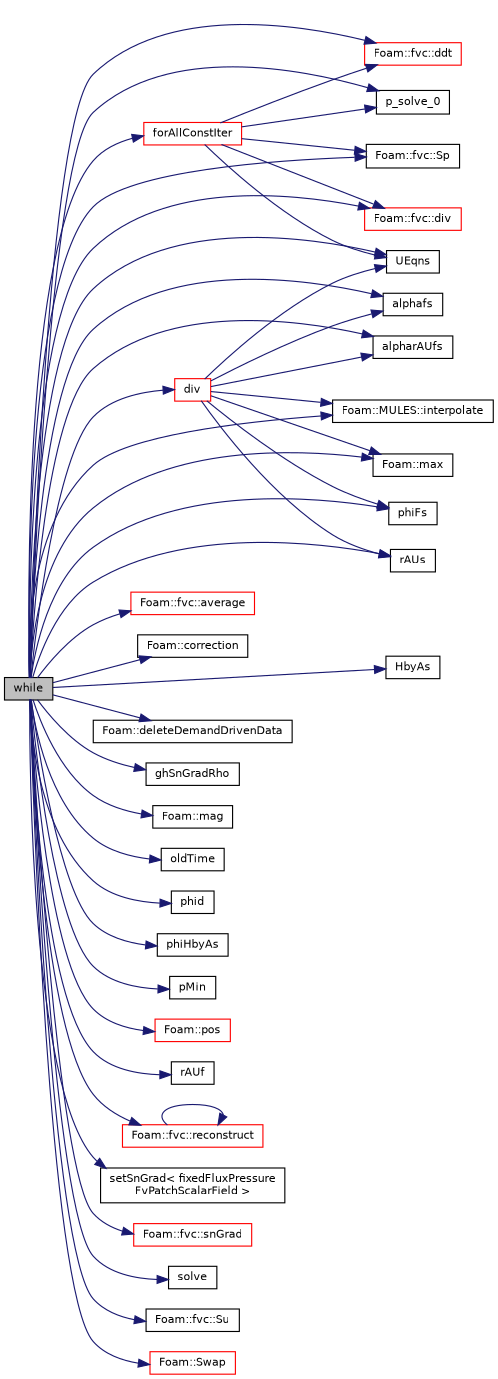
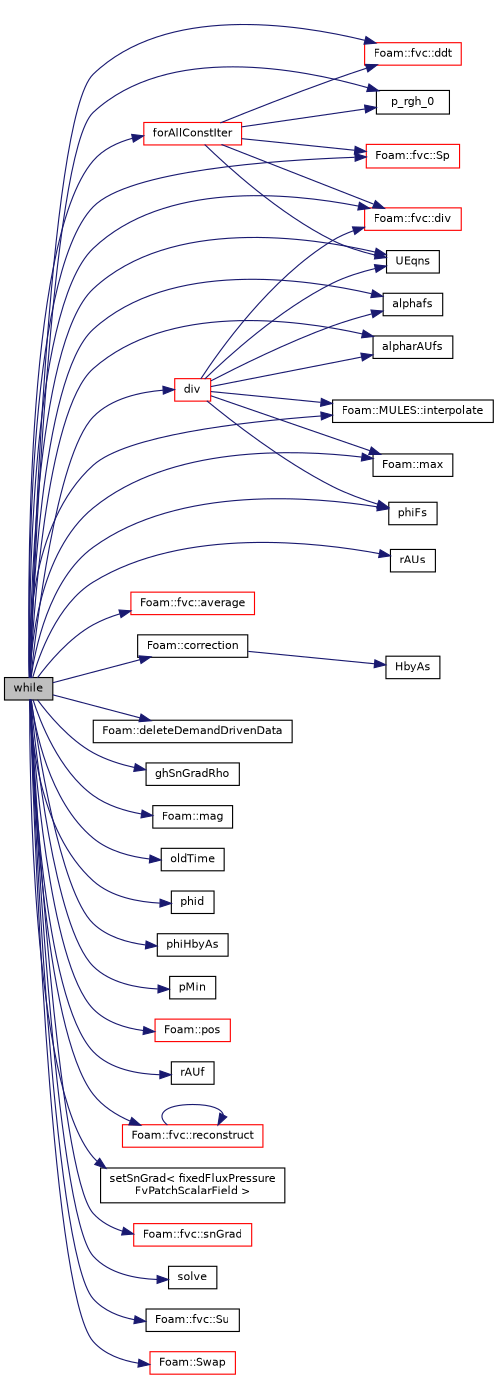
(413, 102) -> (413, 102)
(413, 156) -> (413, 156)
(279, 492) -> (268, 294)
(214, 678) -> (311, 658)
